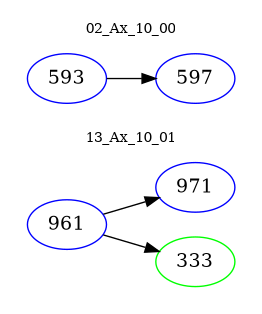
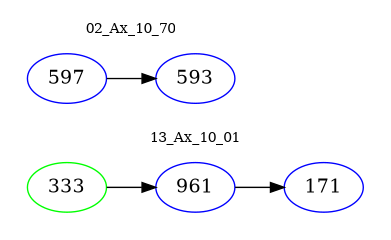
(131, 30) -> (131, 30)
(124, 79) -> (124, 79)
(195, 187) -> (324, 187)
(124, 241) -> (124, 187)
